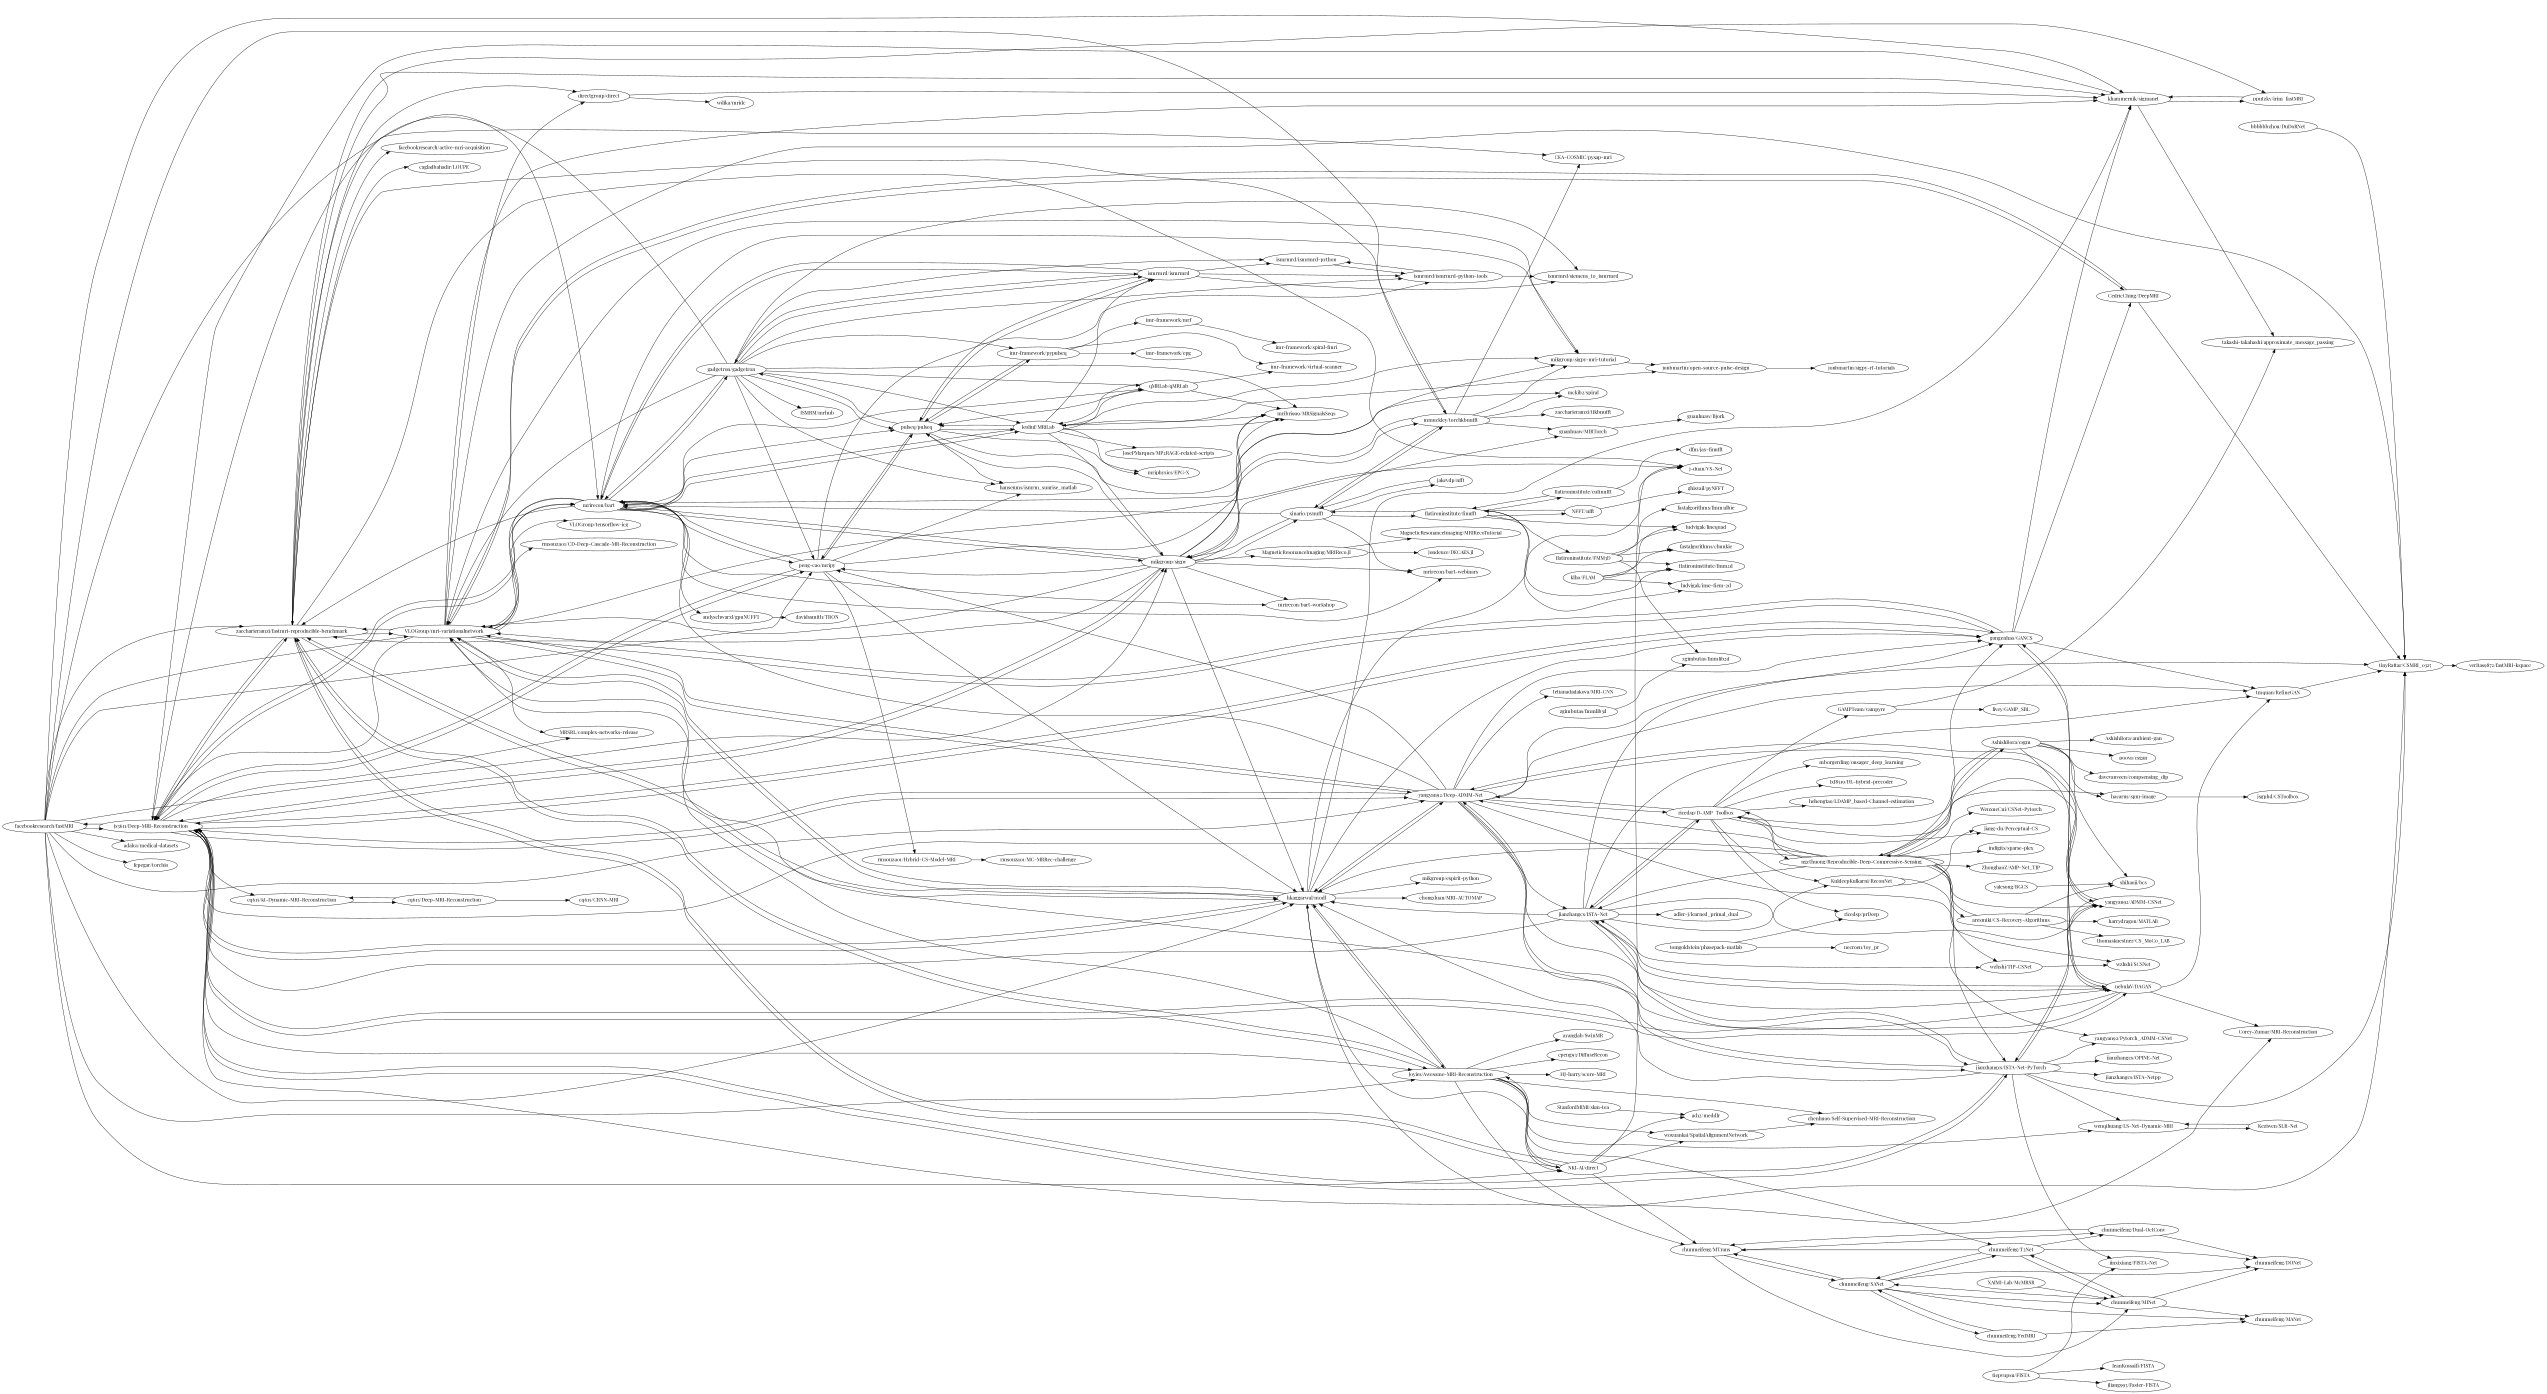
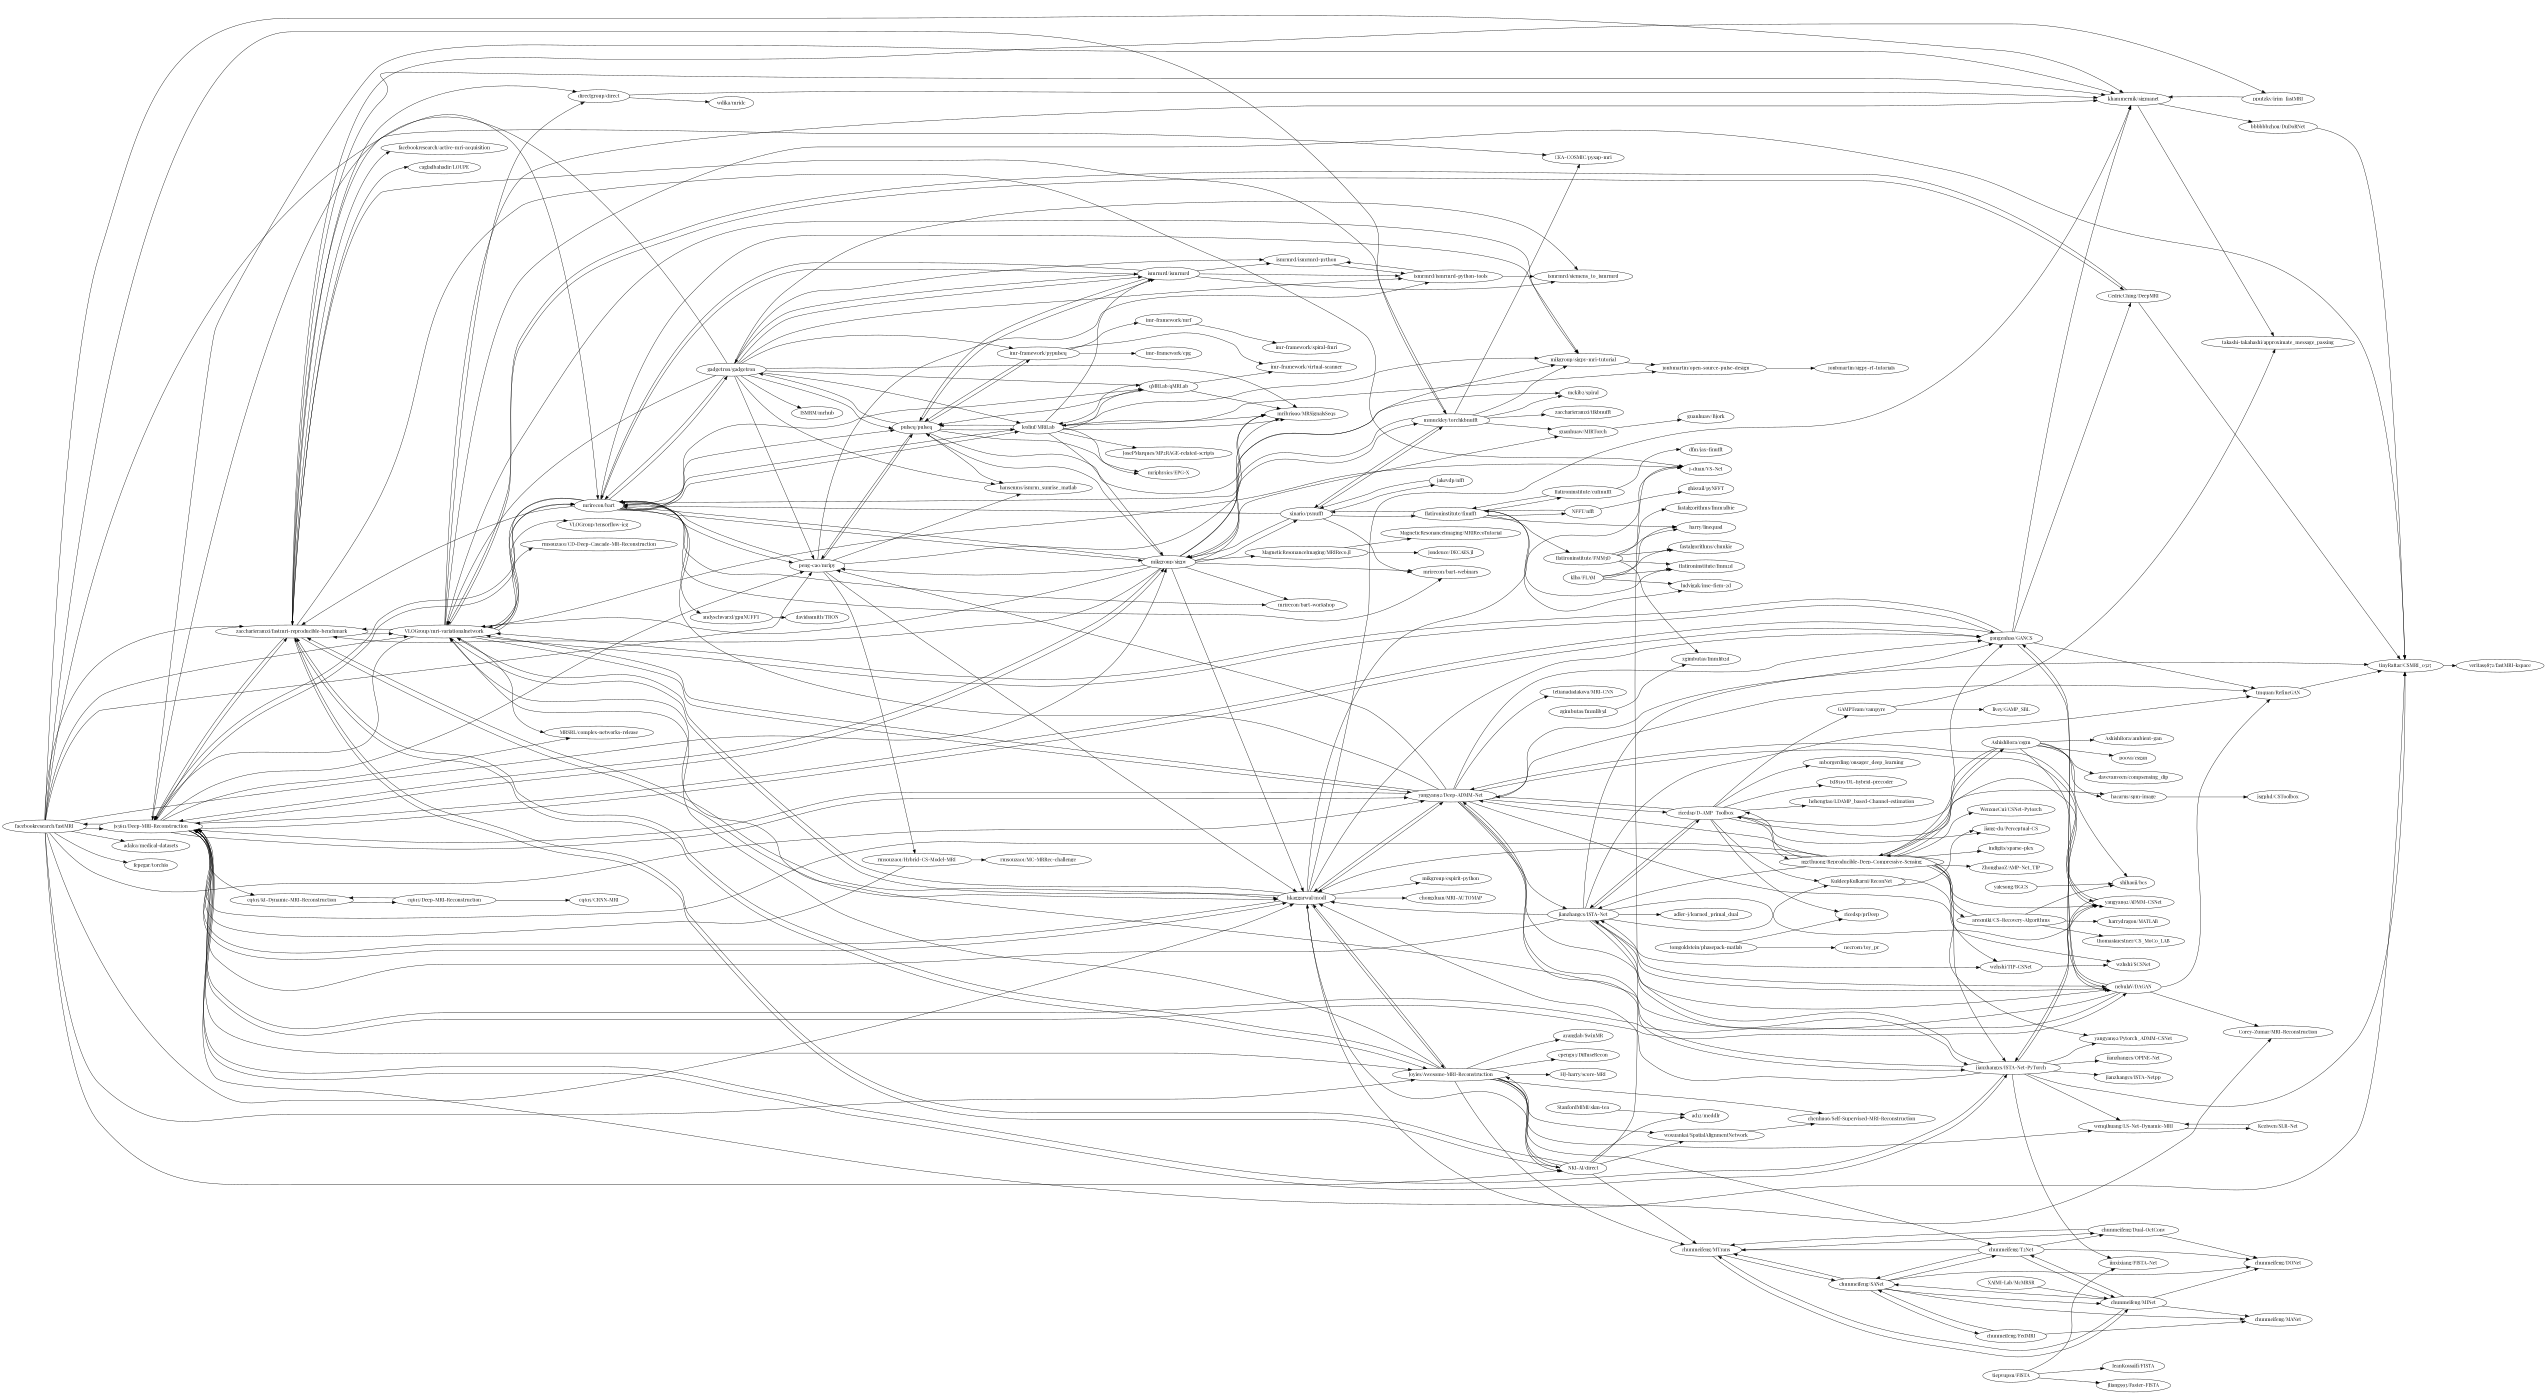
(2204, 102) -> (2204, 113)
(1706, 528) -> (1706, 528)
(481, 711) -> (516, 931)
none -> (1920, 1337)
